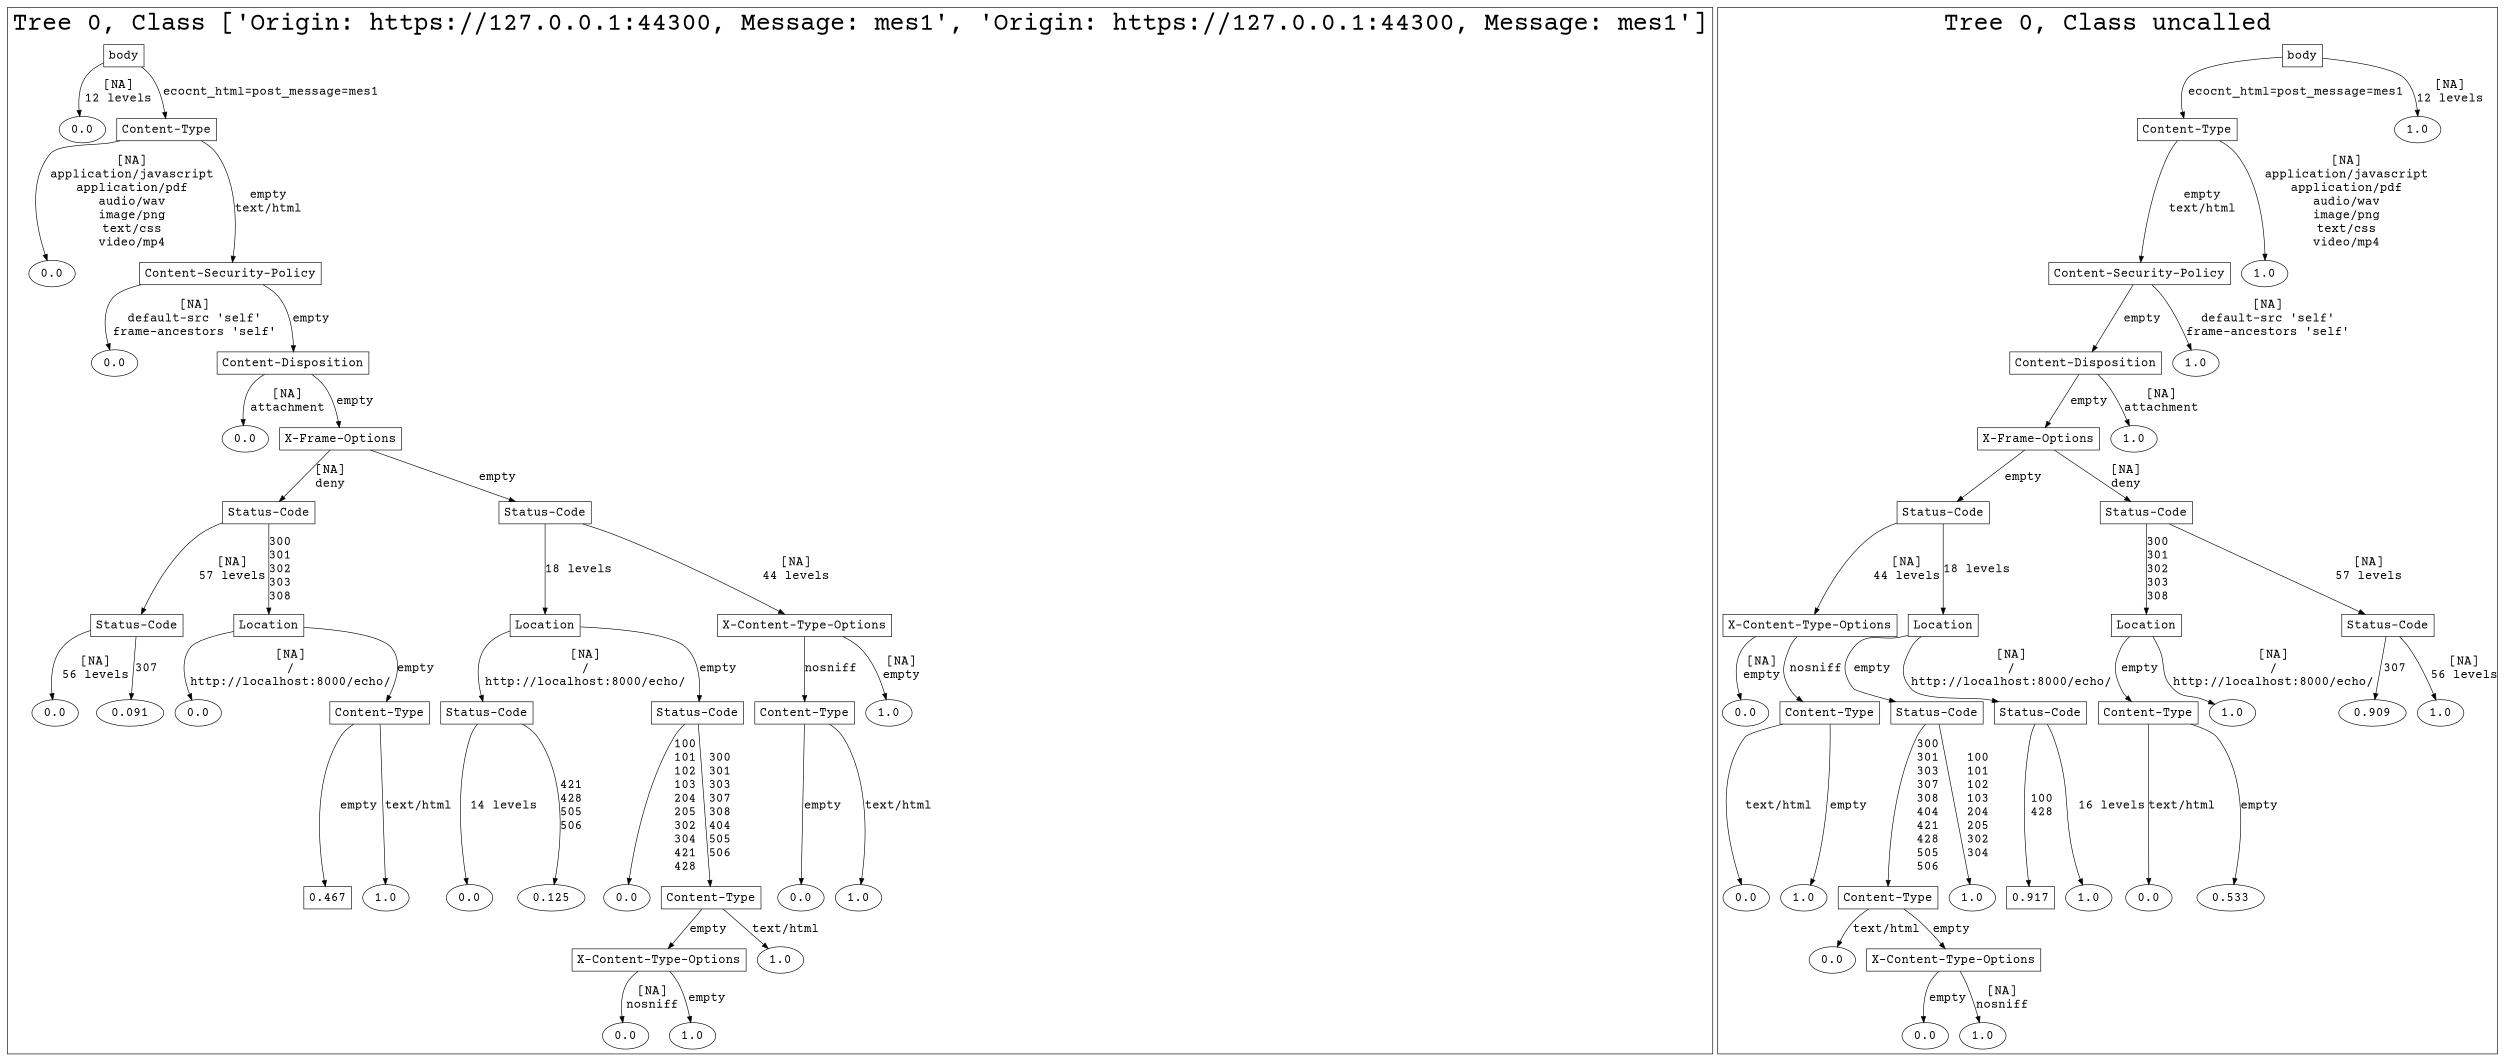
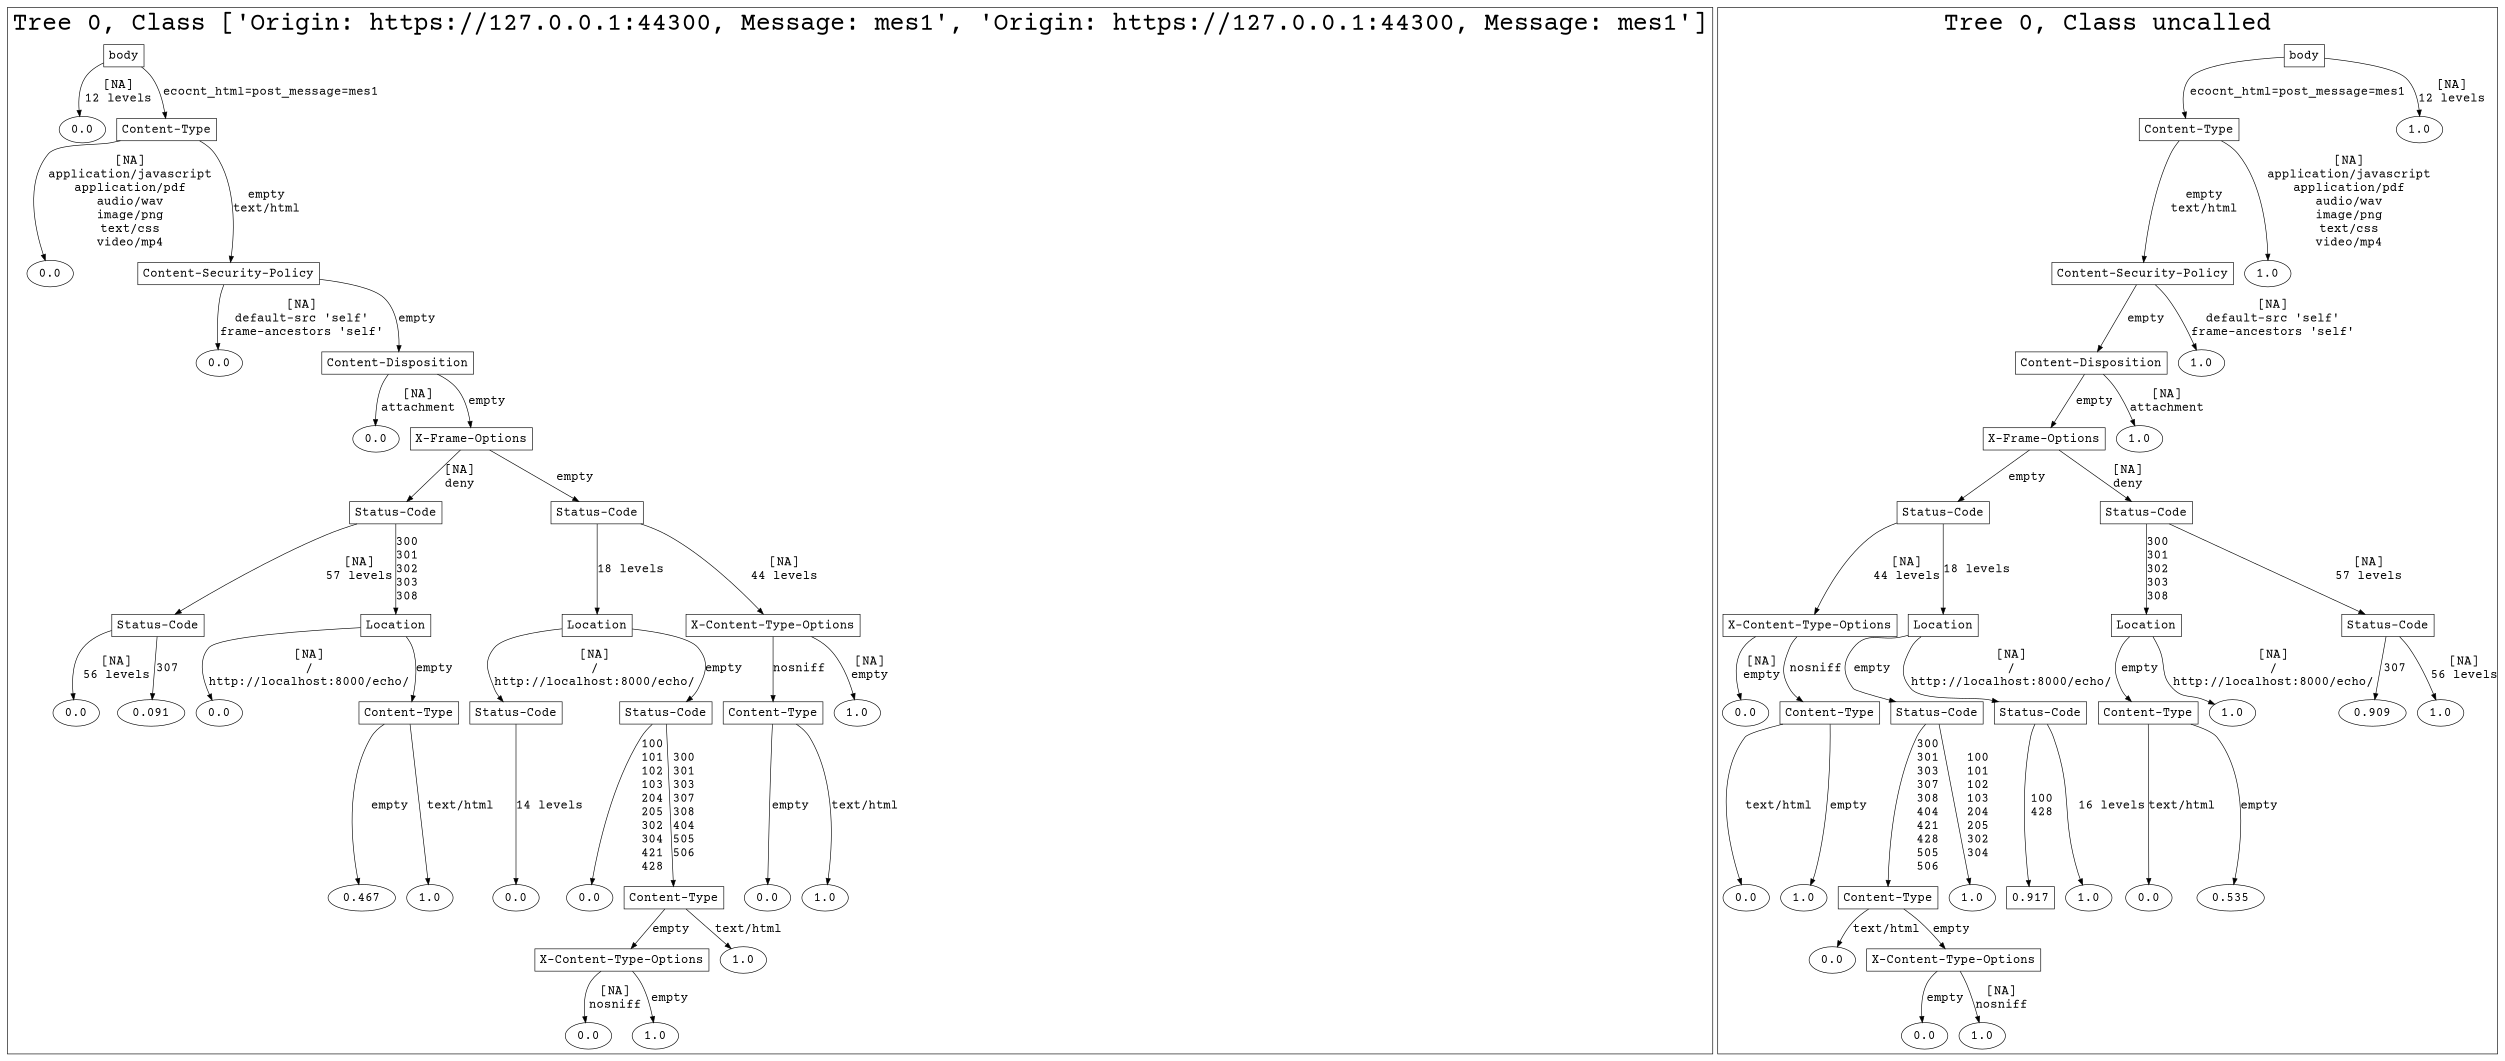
(328, 898) -> (362, 898)
(551, 898) -> none
(2231, 898) -> (2231, 898)
